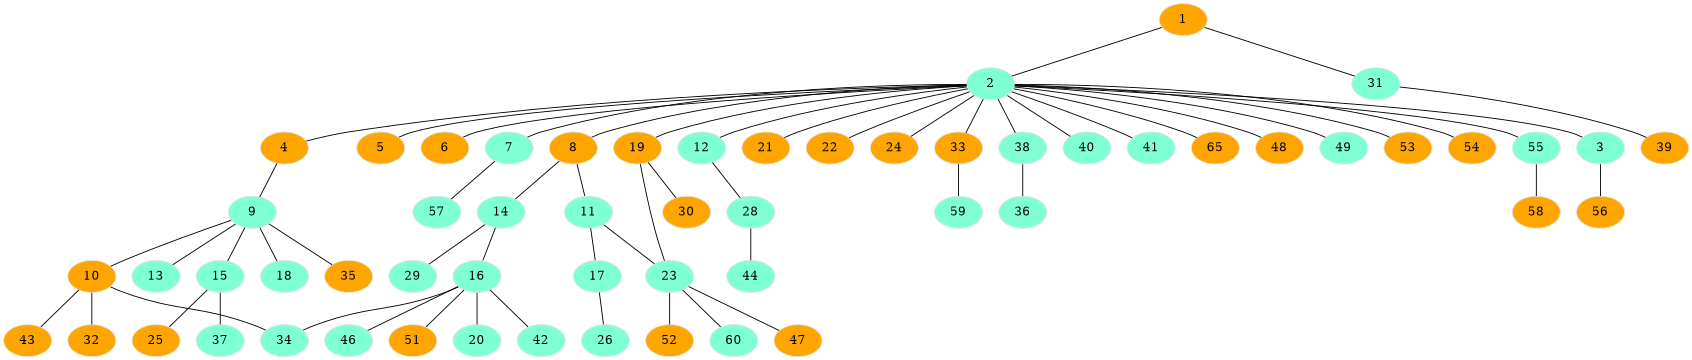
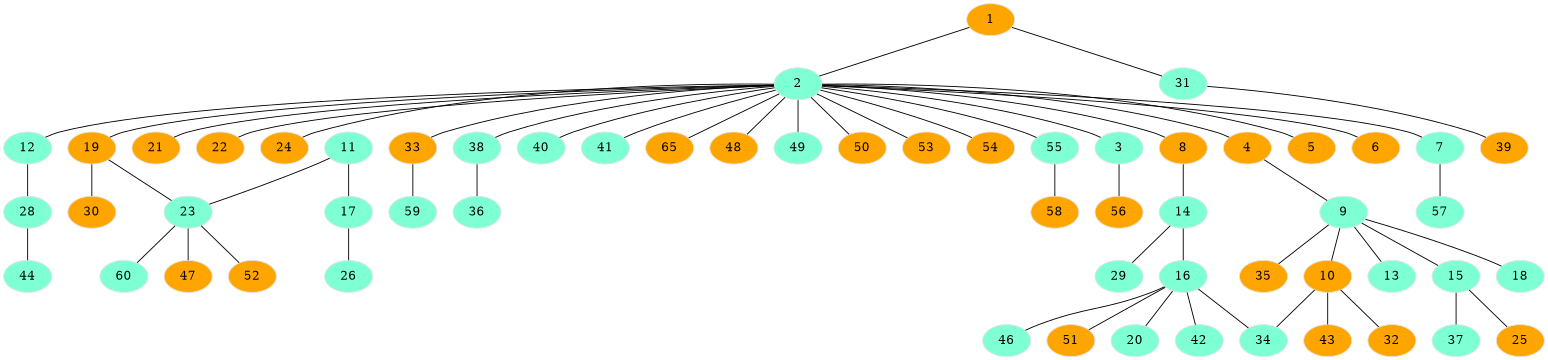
none -> (862, 148)
(581, 180) -> none
